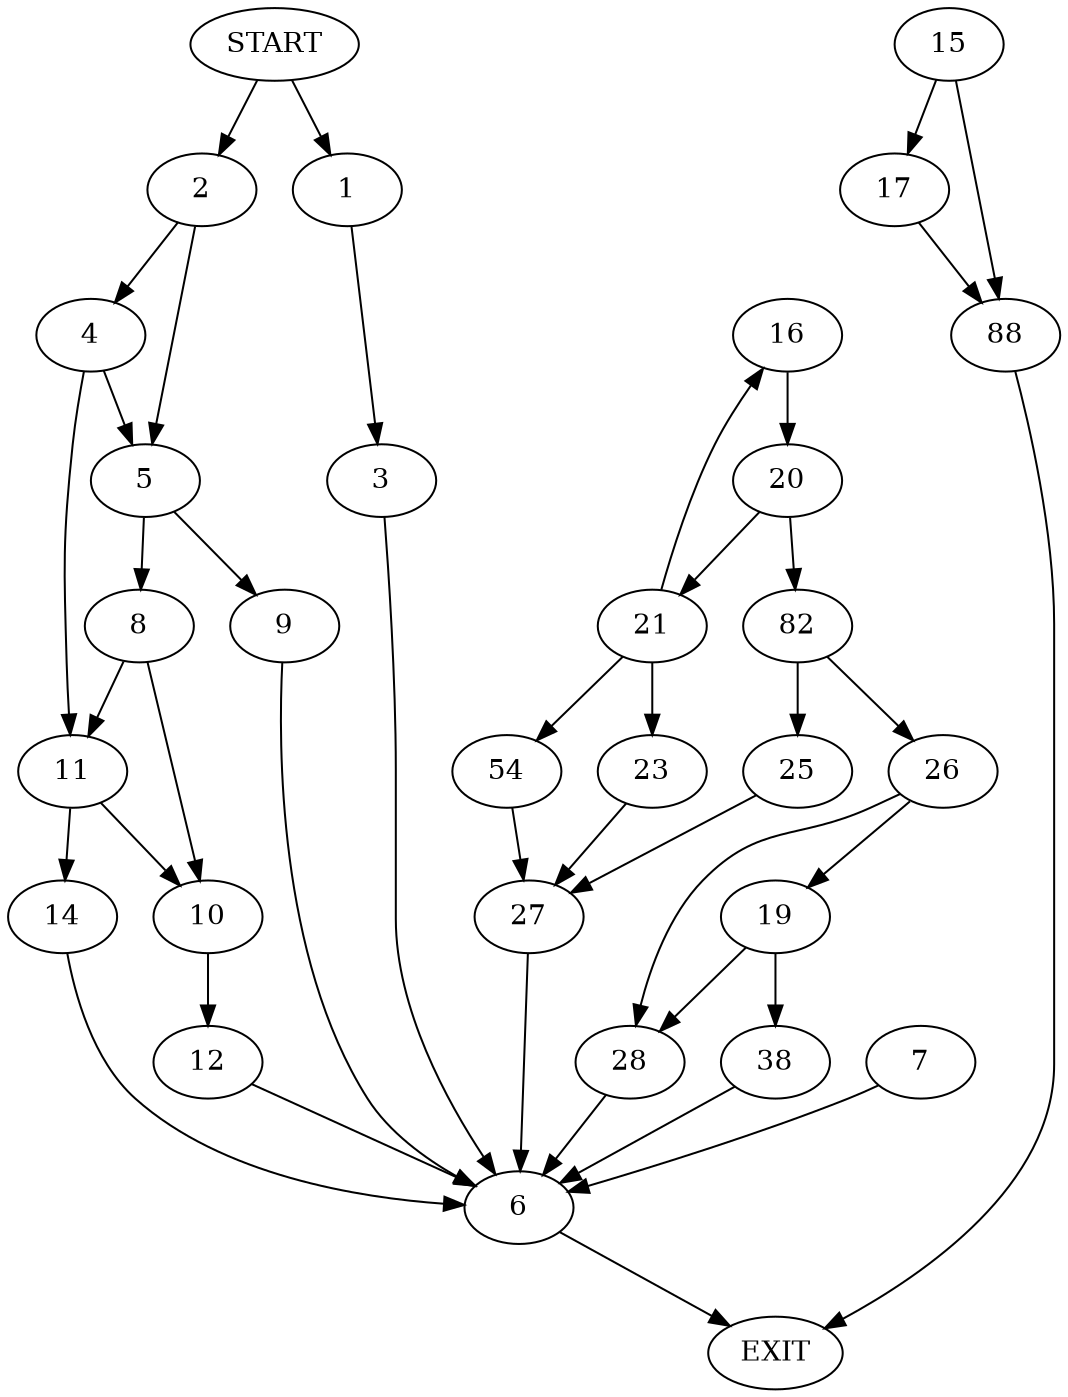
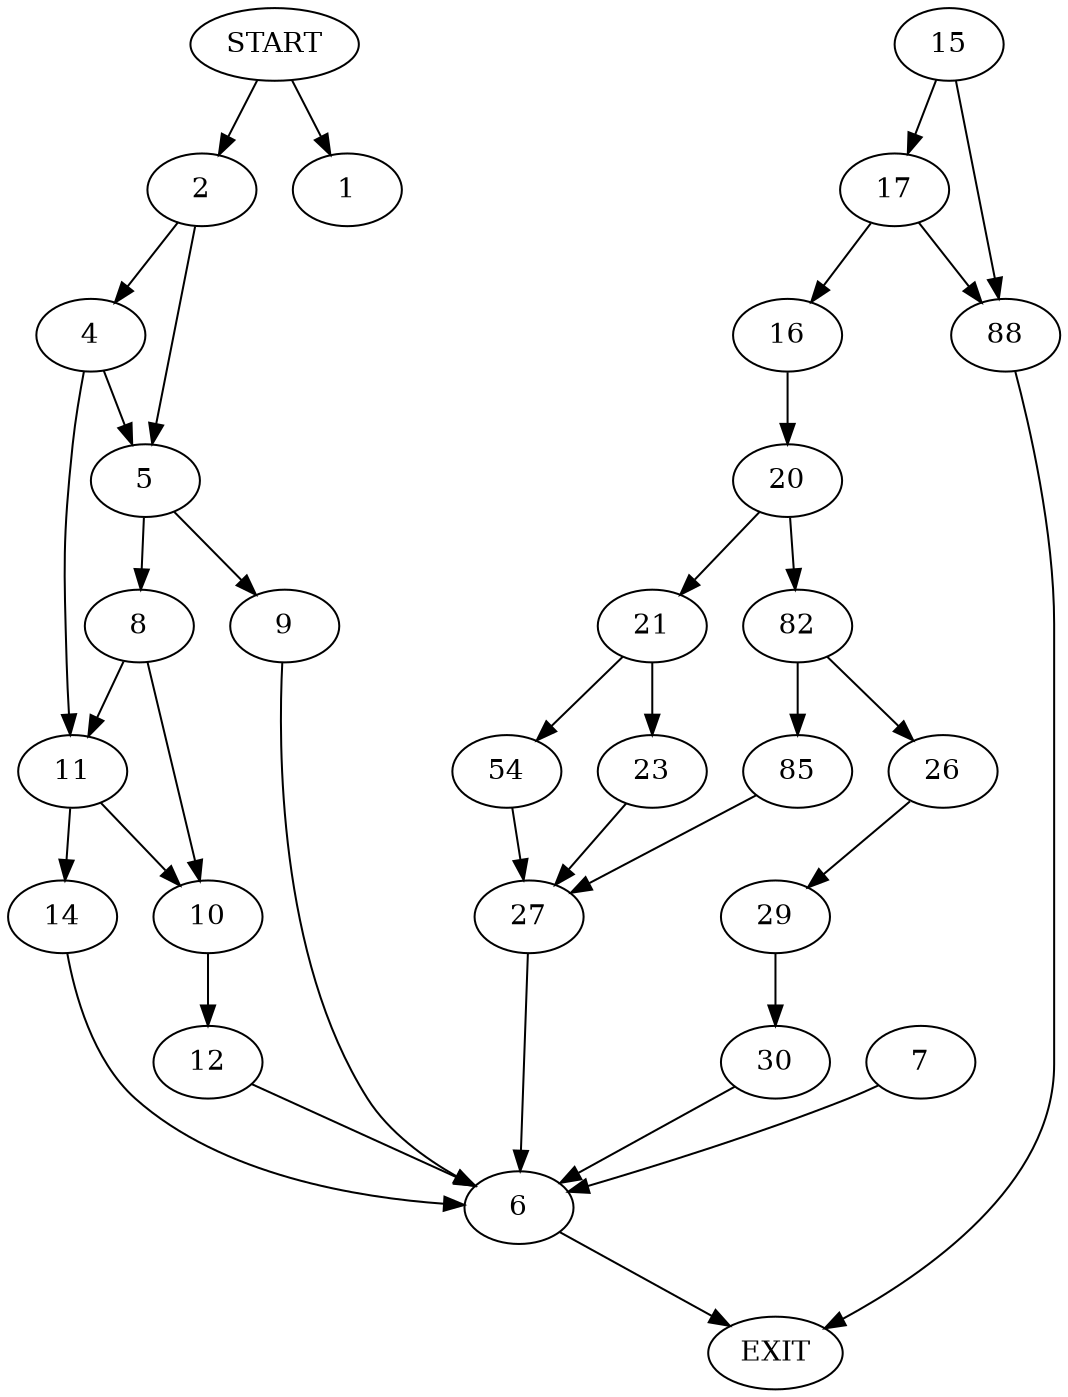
(382, 481) -> none
(697, 484) -> (847, 254)
(798, 771) -> (798, 771)
(775, 917) -> (775, 917)
(630, 1062) -> none
(775, 1062) -> (775, 1062)
